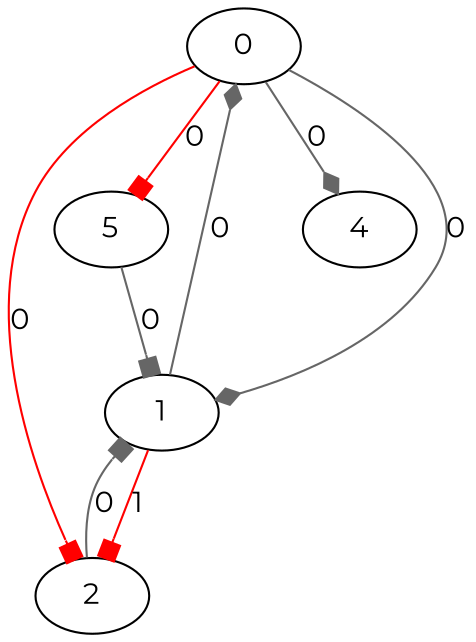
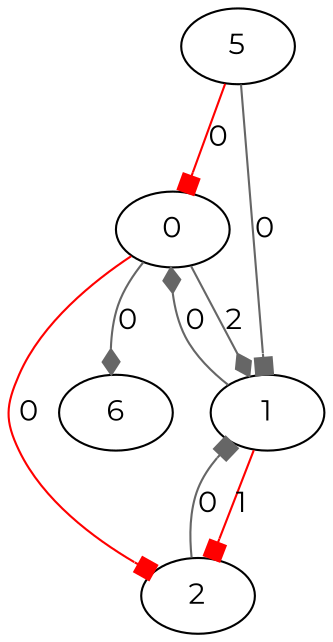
(184, 129) -> (209, 128)
(360, 230) -> (116, 413)
(457, 230) -> (235, 321)
